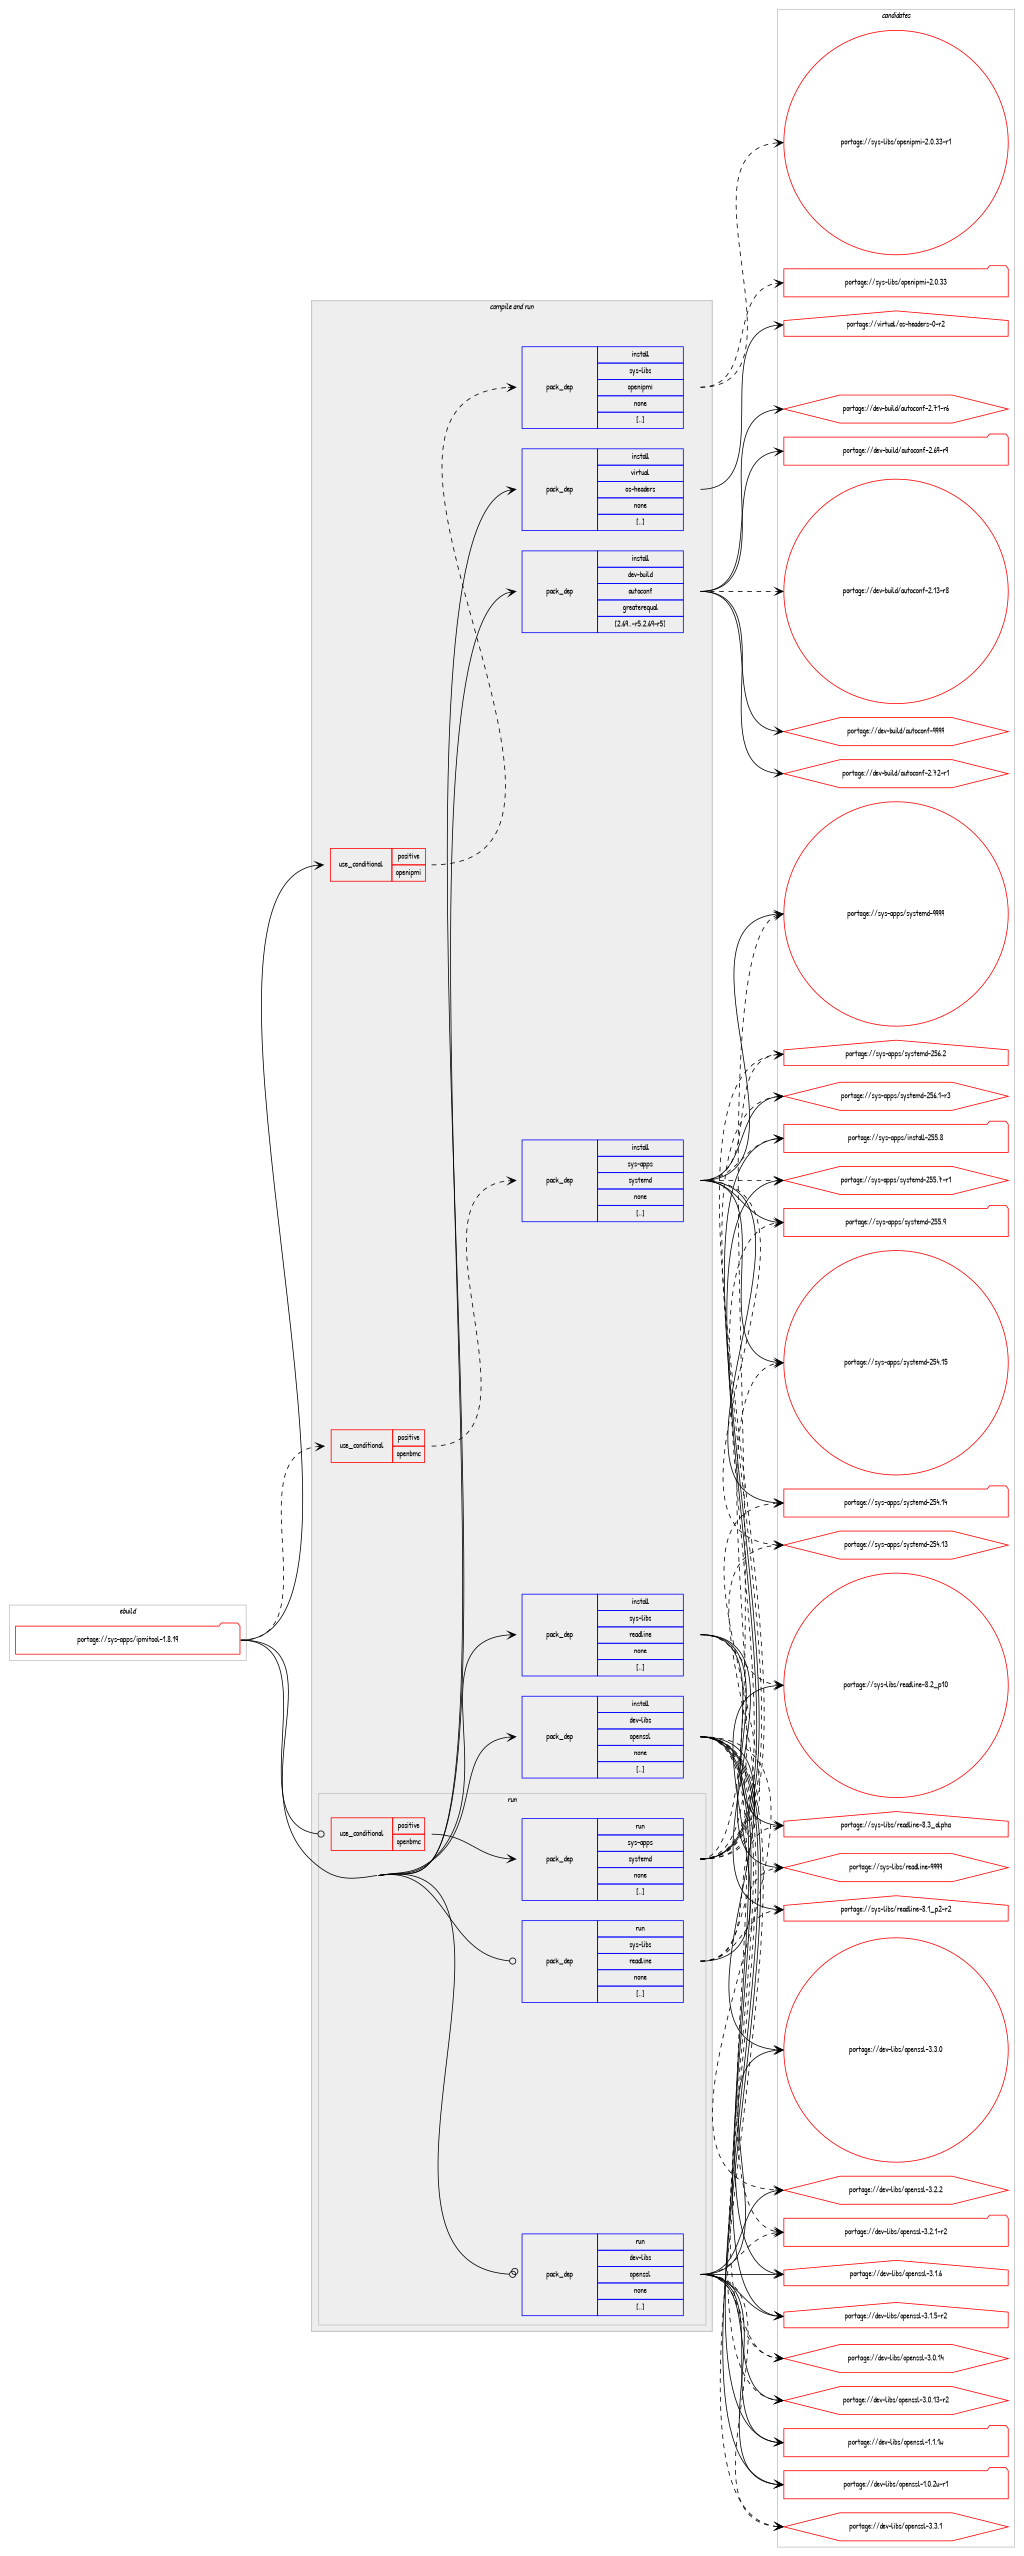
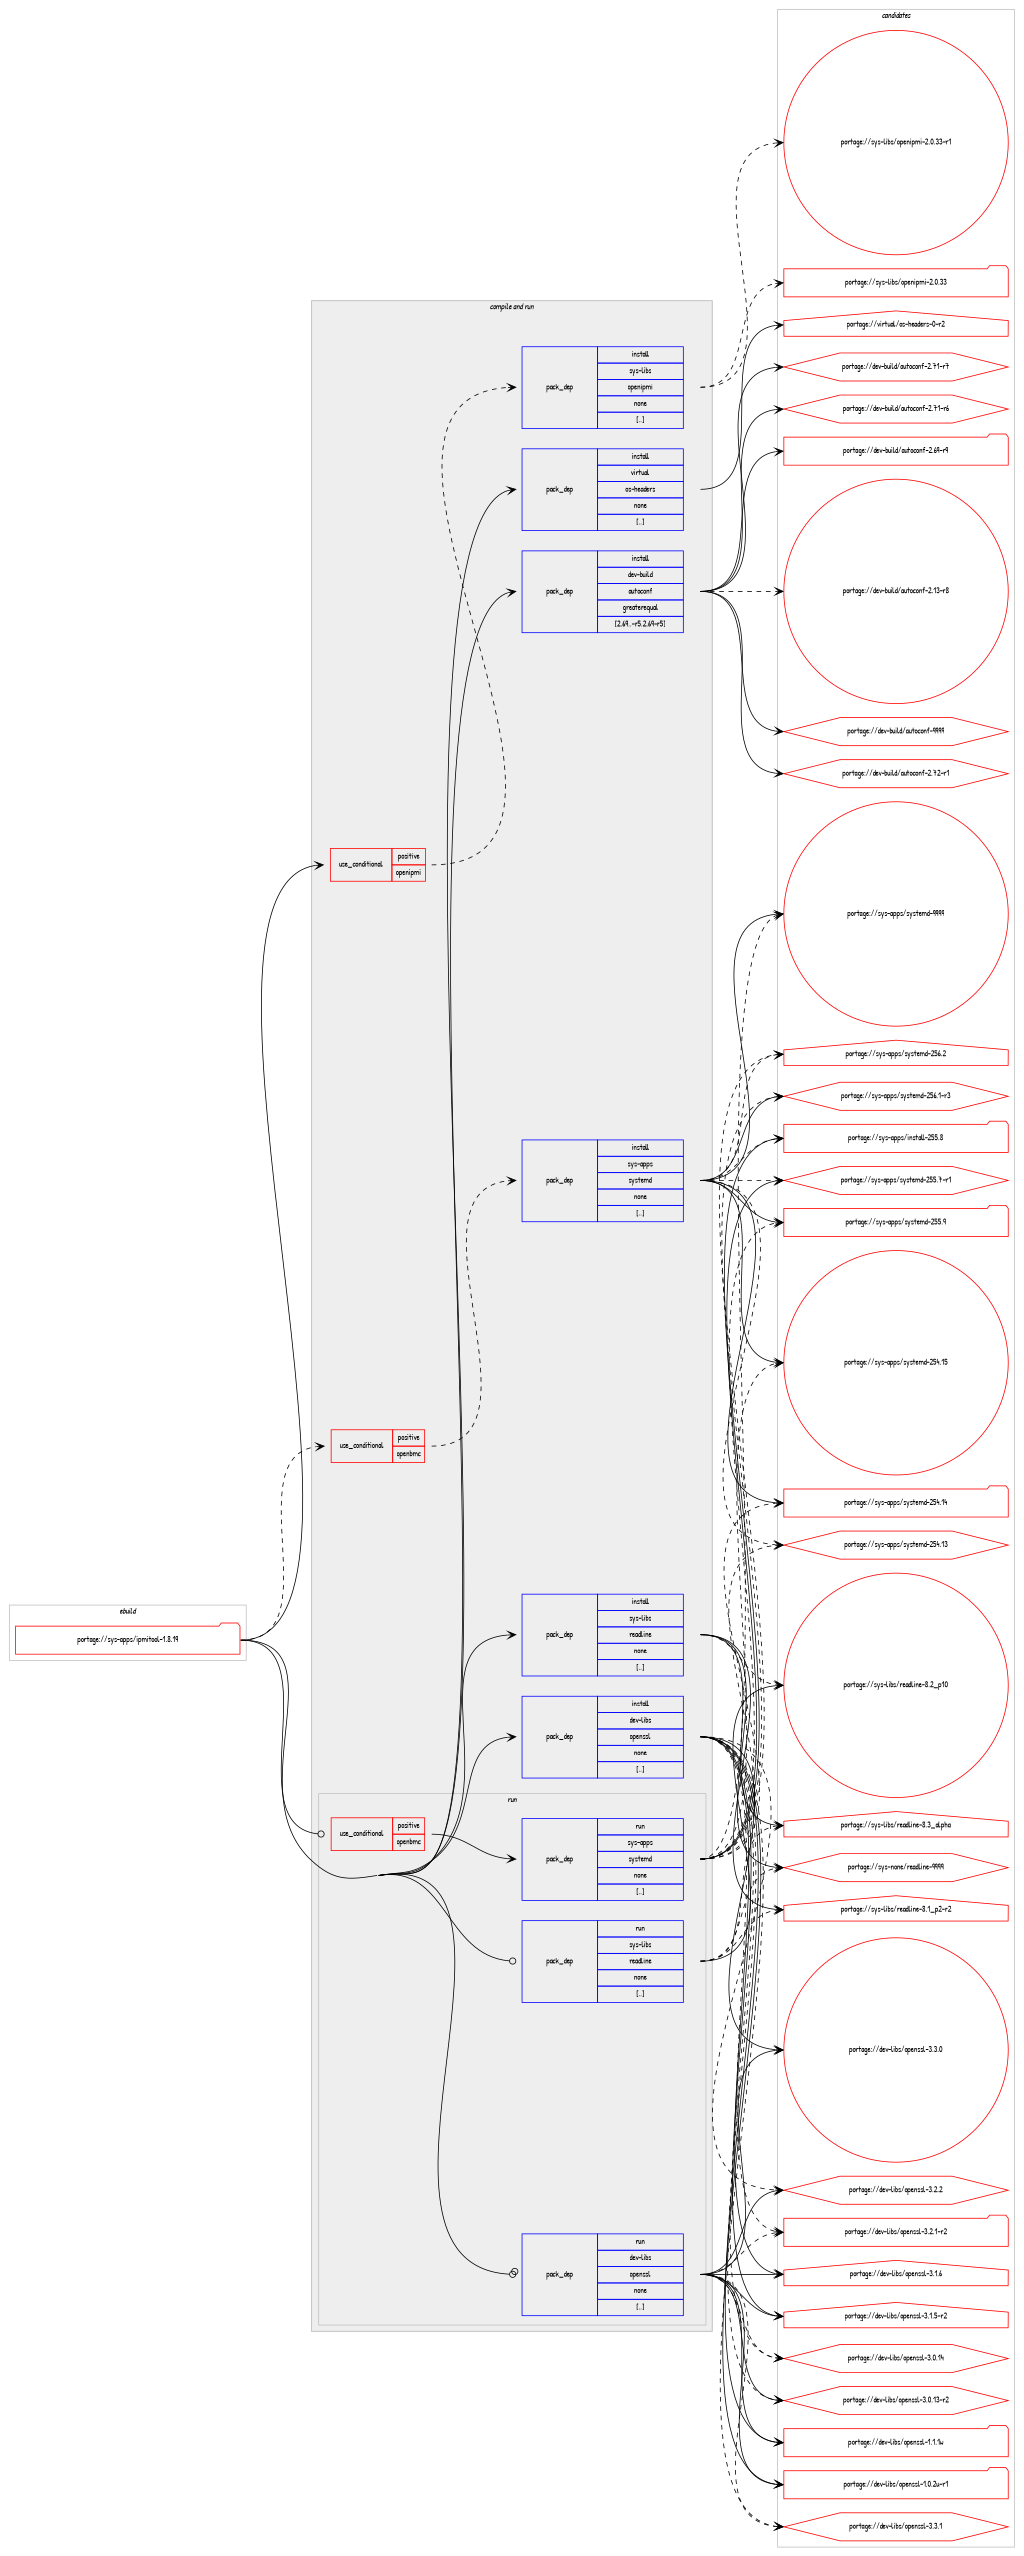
none -> (896, 367)
(896, 1868) -> (896, 1868)
